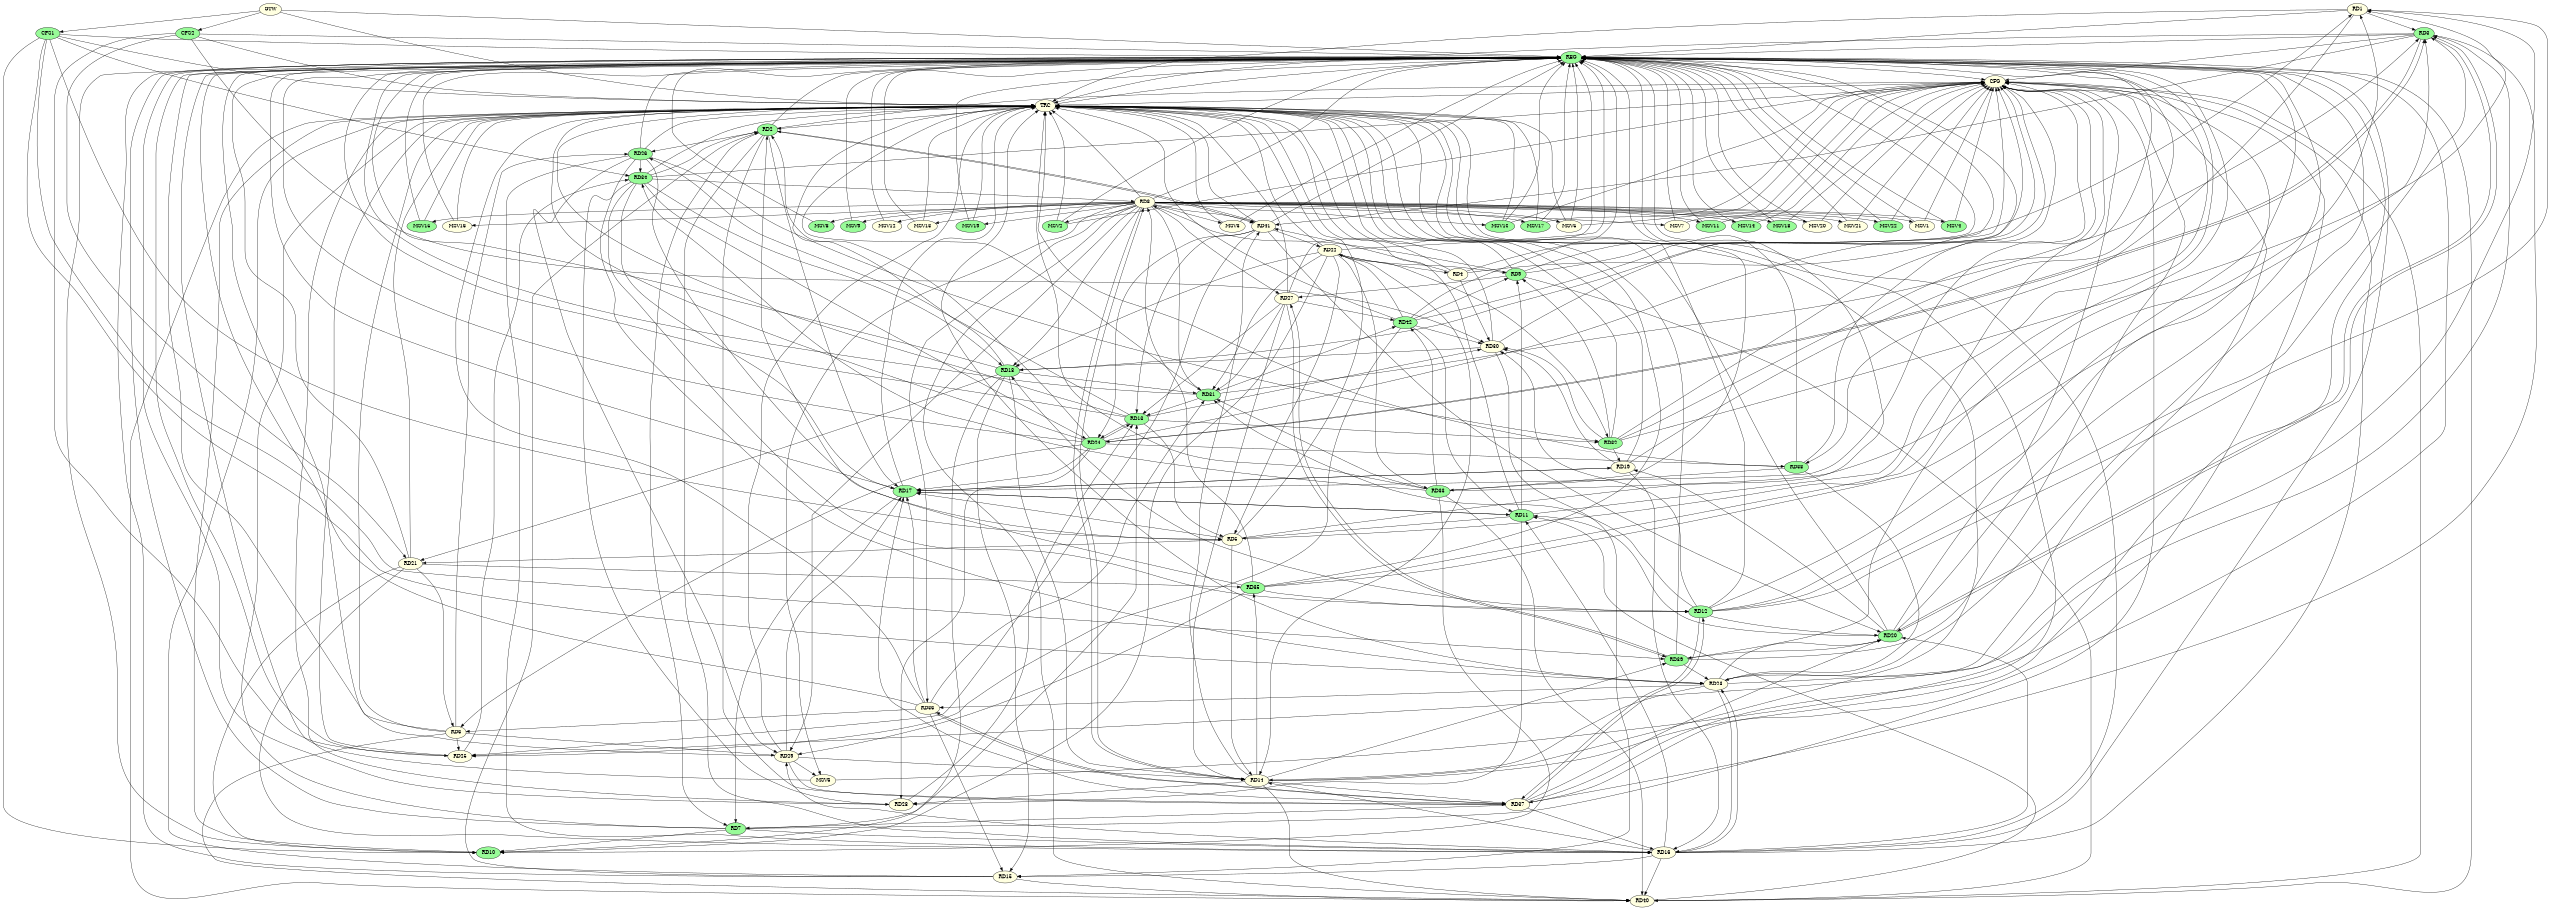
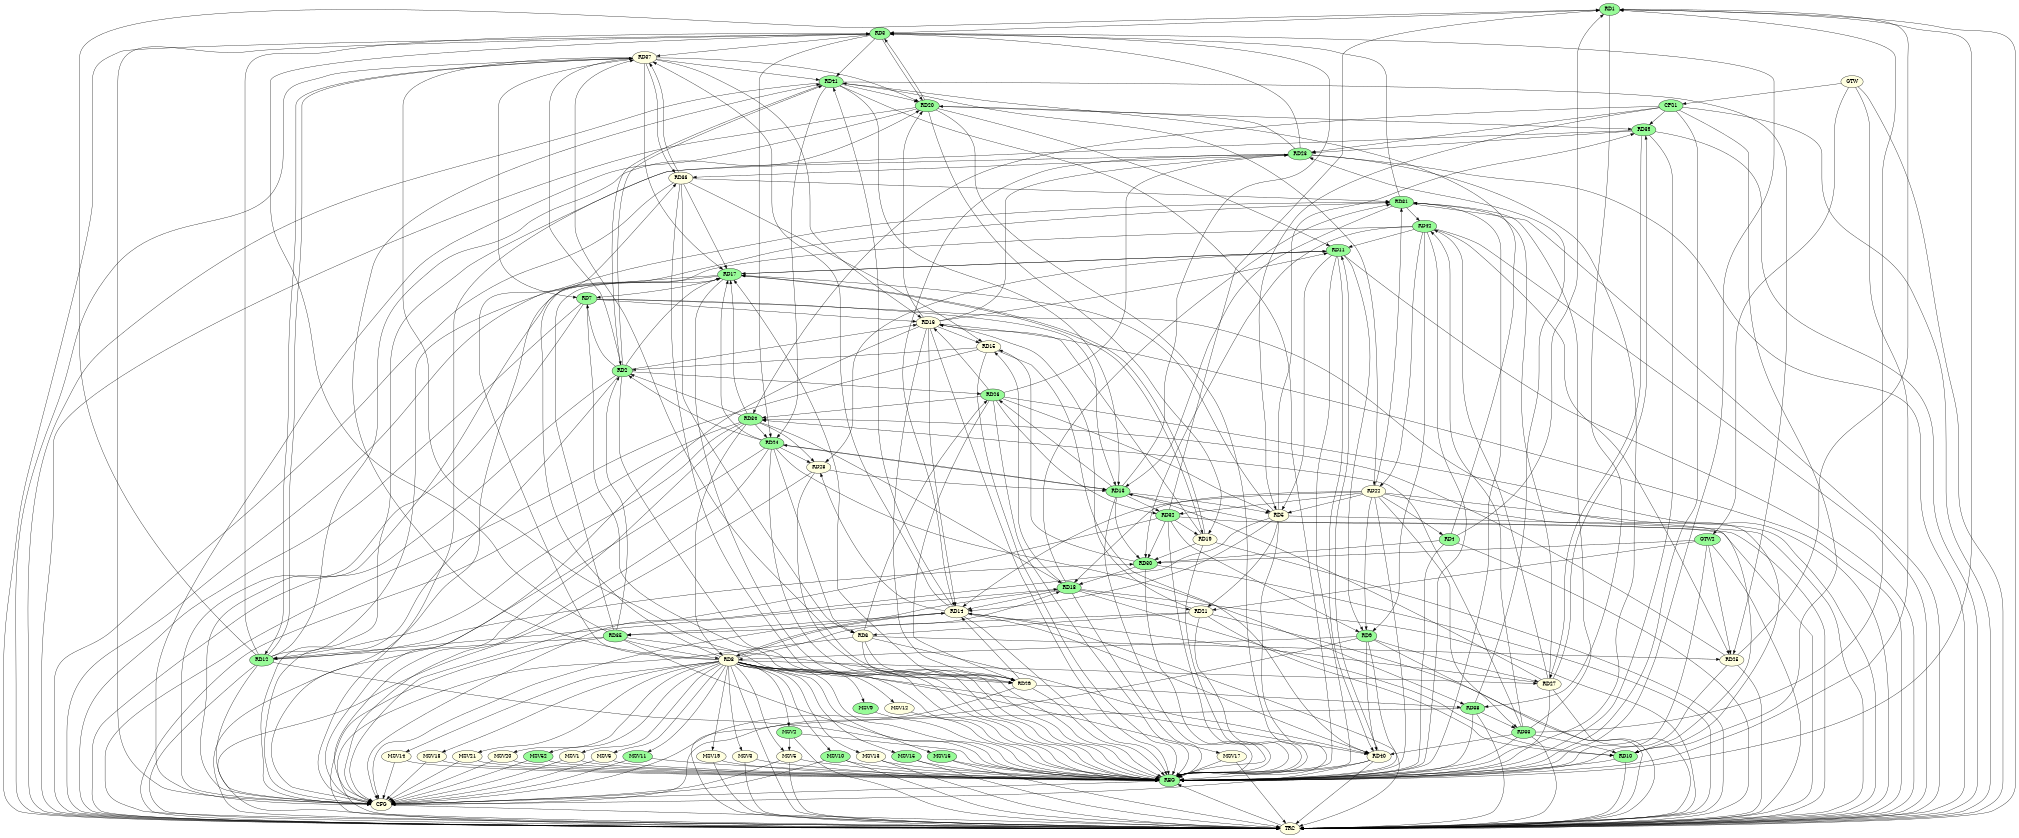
(2357, 9) -> (1610, 9)
(188, 33) -> (1707, 540)
none -> (736, 69)
(908, 118) -> (94, 804)
(1523, 147) -> (789, 743)
(1772, 168) -> none
(457, 226) -> (942, 756)
(821, 226) -> none
(971, 226) -> (711, 756)
(1264, 226) -> (831, 82)
(1535, 226) -> (1232, 756)
(1677, 226) -> none
(1746, 226) -> (396, 756)
(1782, 226) -> (432, 756)
(1888, 226) -> (538, 756)
(1954, 226) -> none
(1458, 274) -> (1449, 540)
(1808, 339) -> (1330, 106)
(1492, 347) -> (1145, 564)
none -> (556, 389)
(1716, 684) -> (1300, 154)
(1819, 684) -> (1908, 230)
(1465, 721) -> (1324, 211)
(803, 768) -> (1247, 696)
(1731, 785) -> none
(1654, 875) -> (1333, 505)
